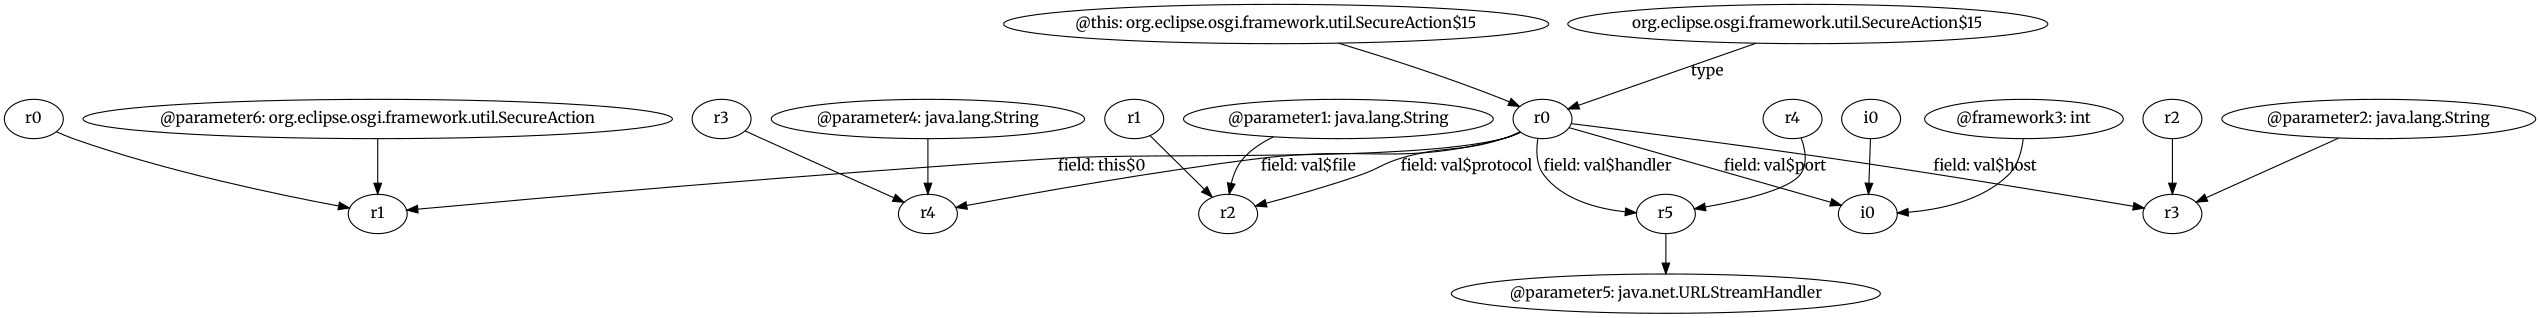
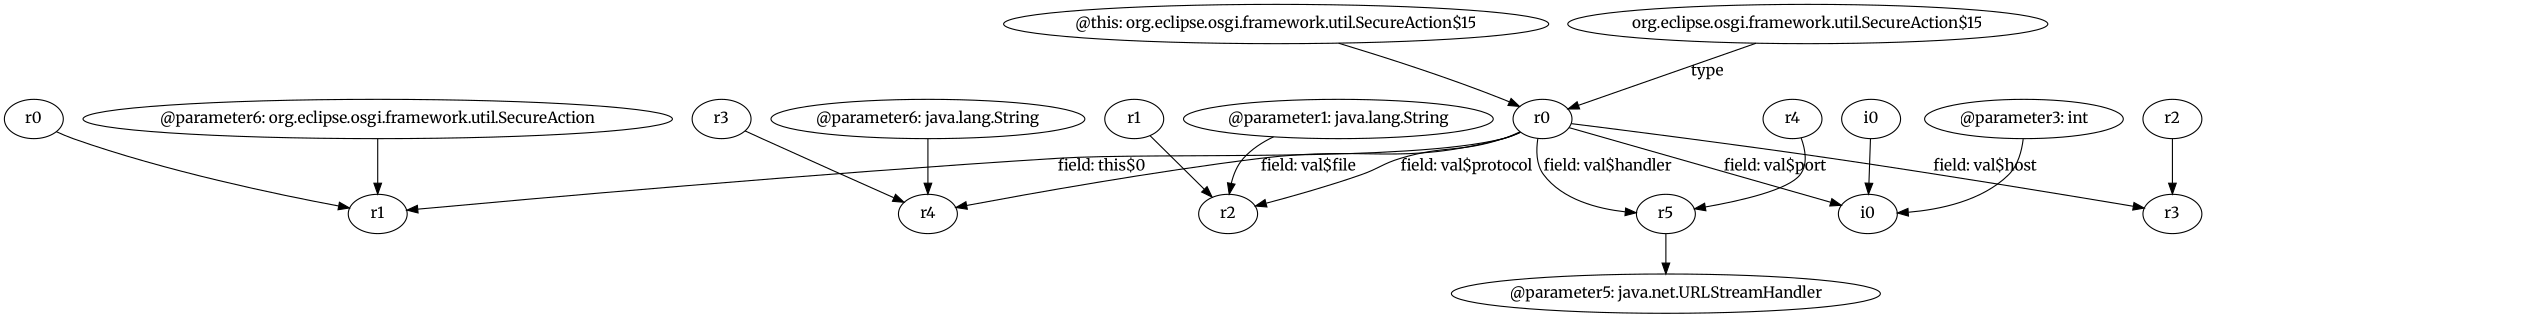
(928, 119) -> (928, 119)
(2024, 119) -> (2024, 119)
(2379, 119) -> none
